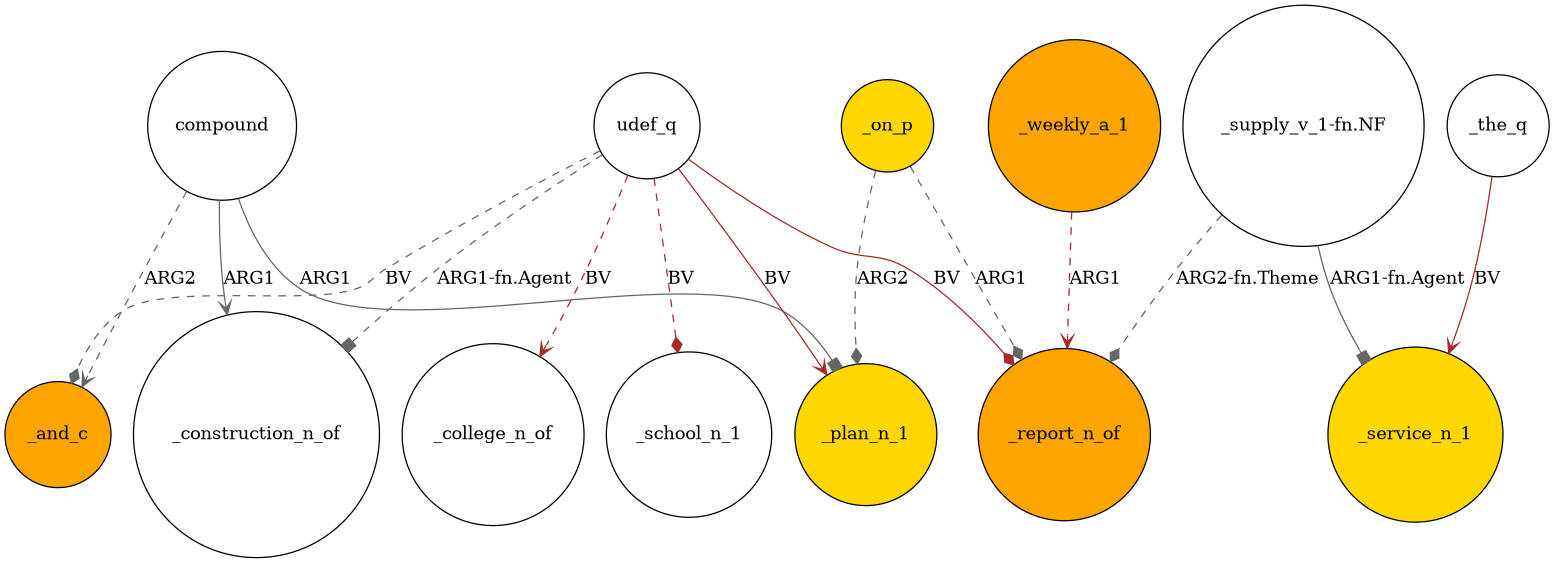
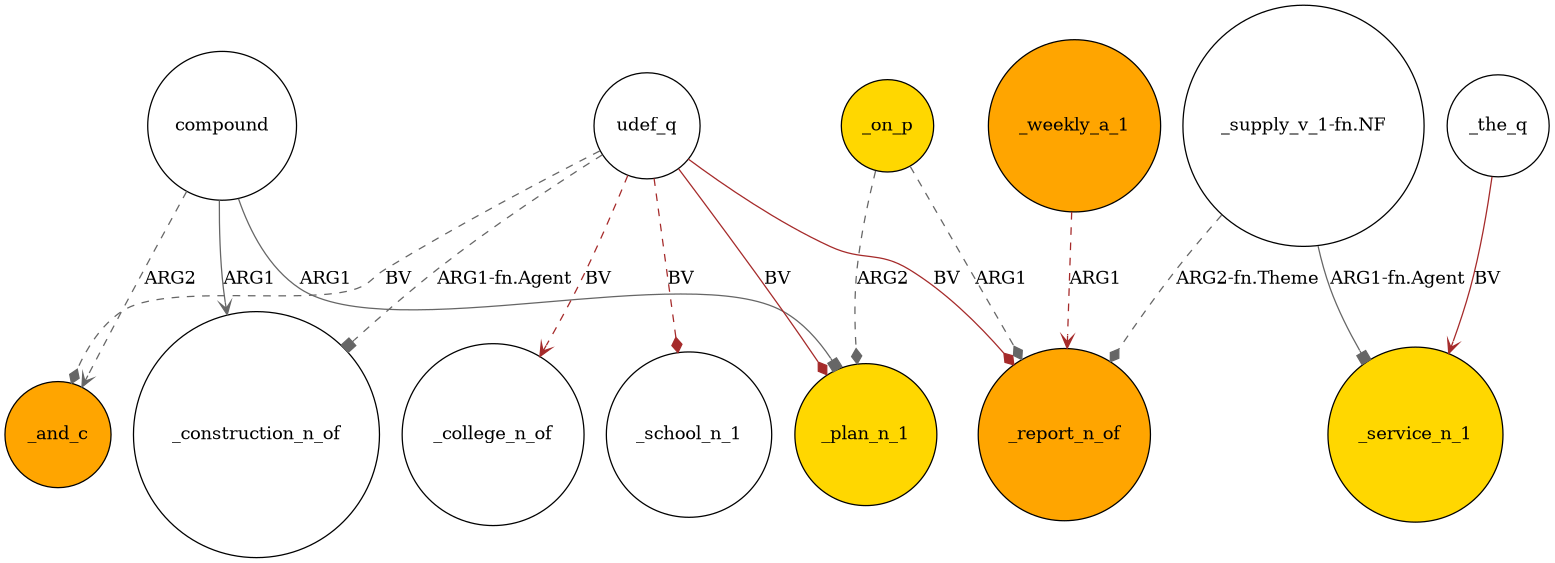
(750, 266) -> (749, 264)
